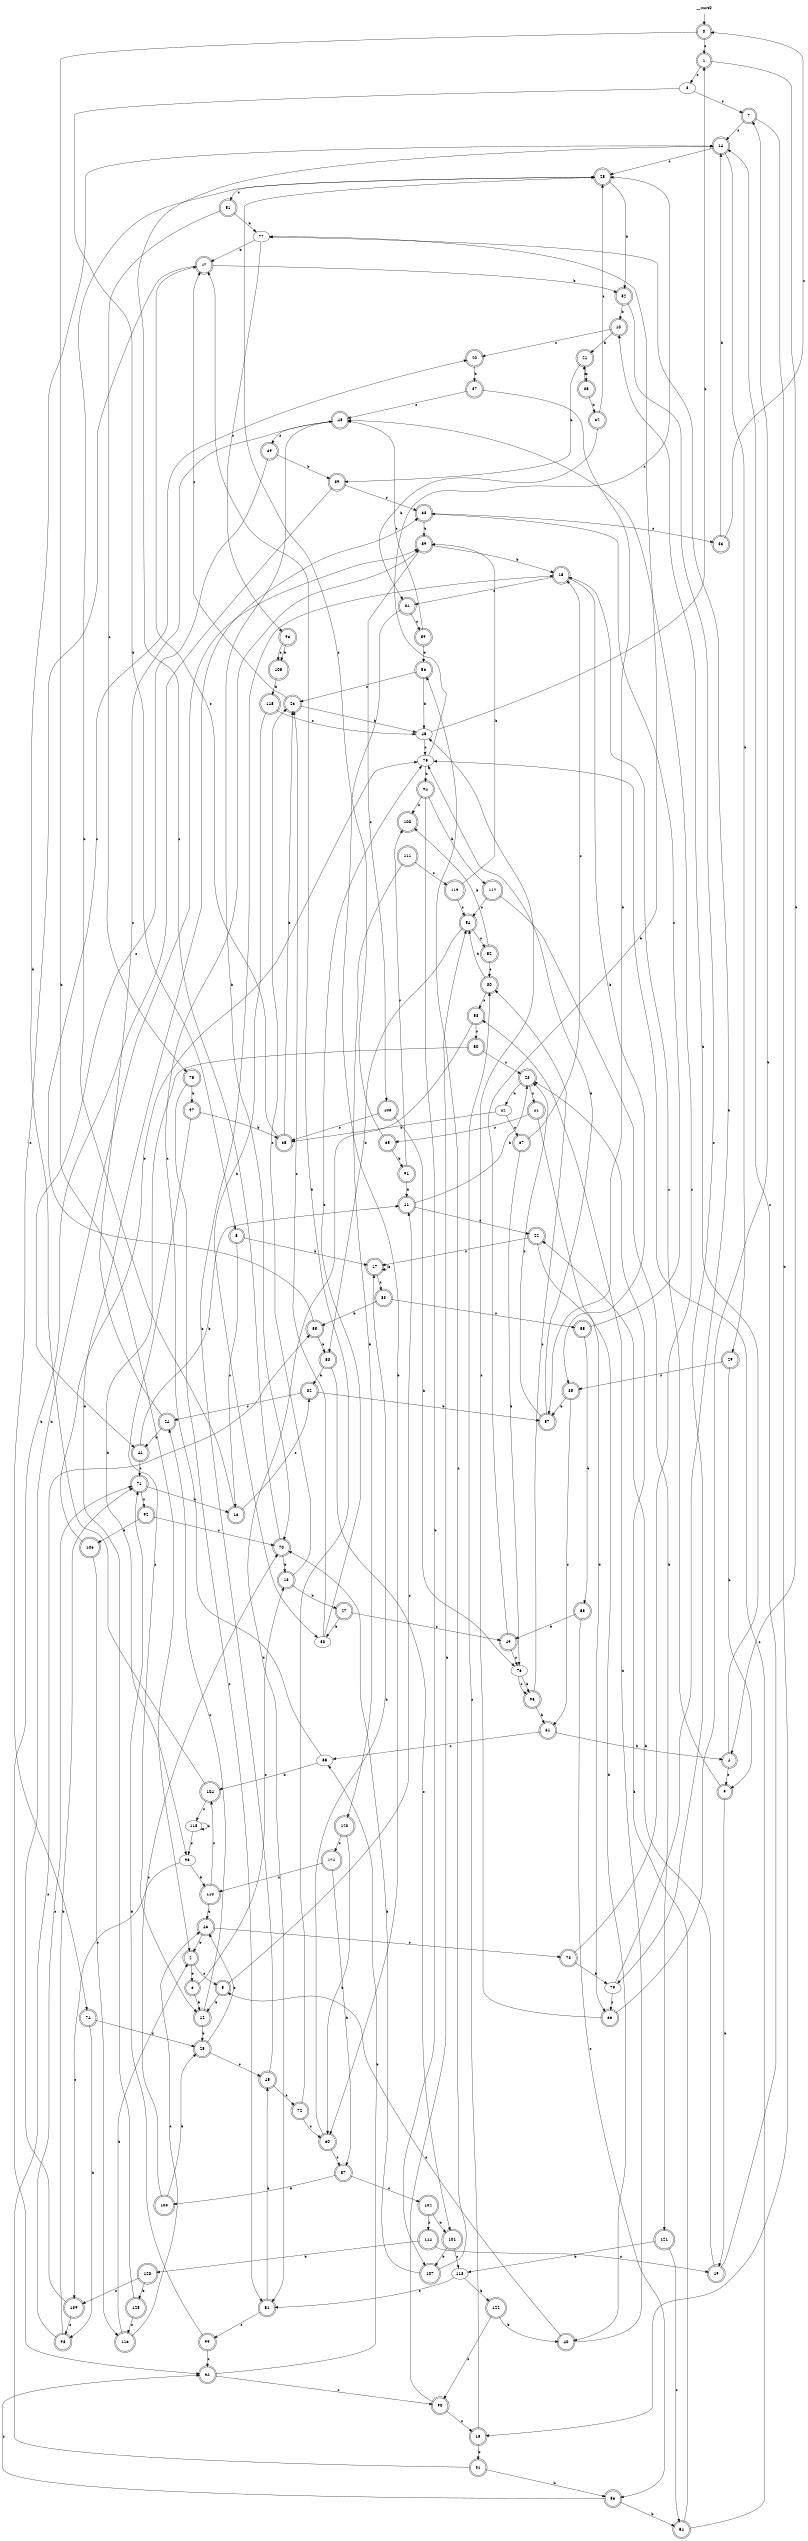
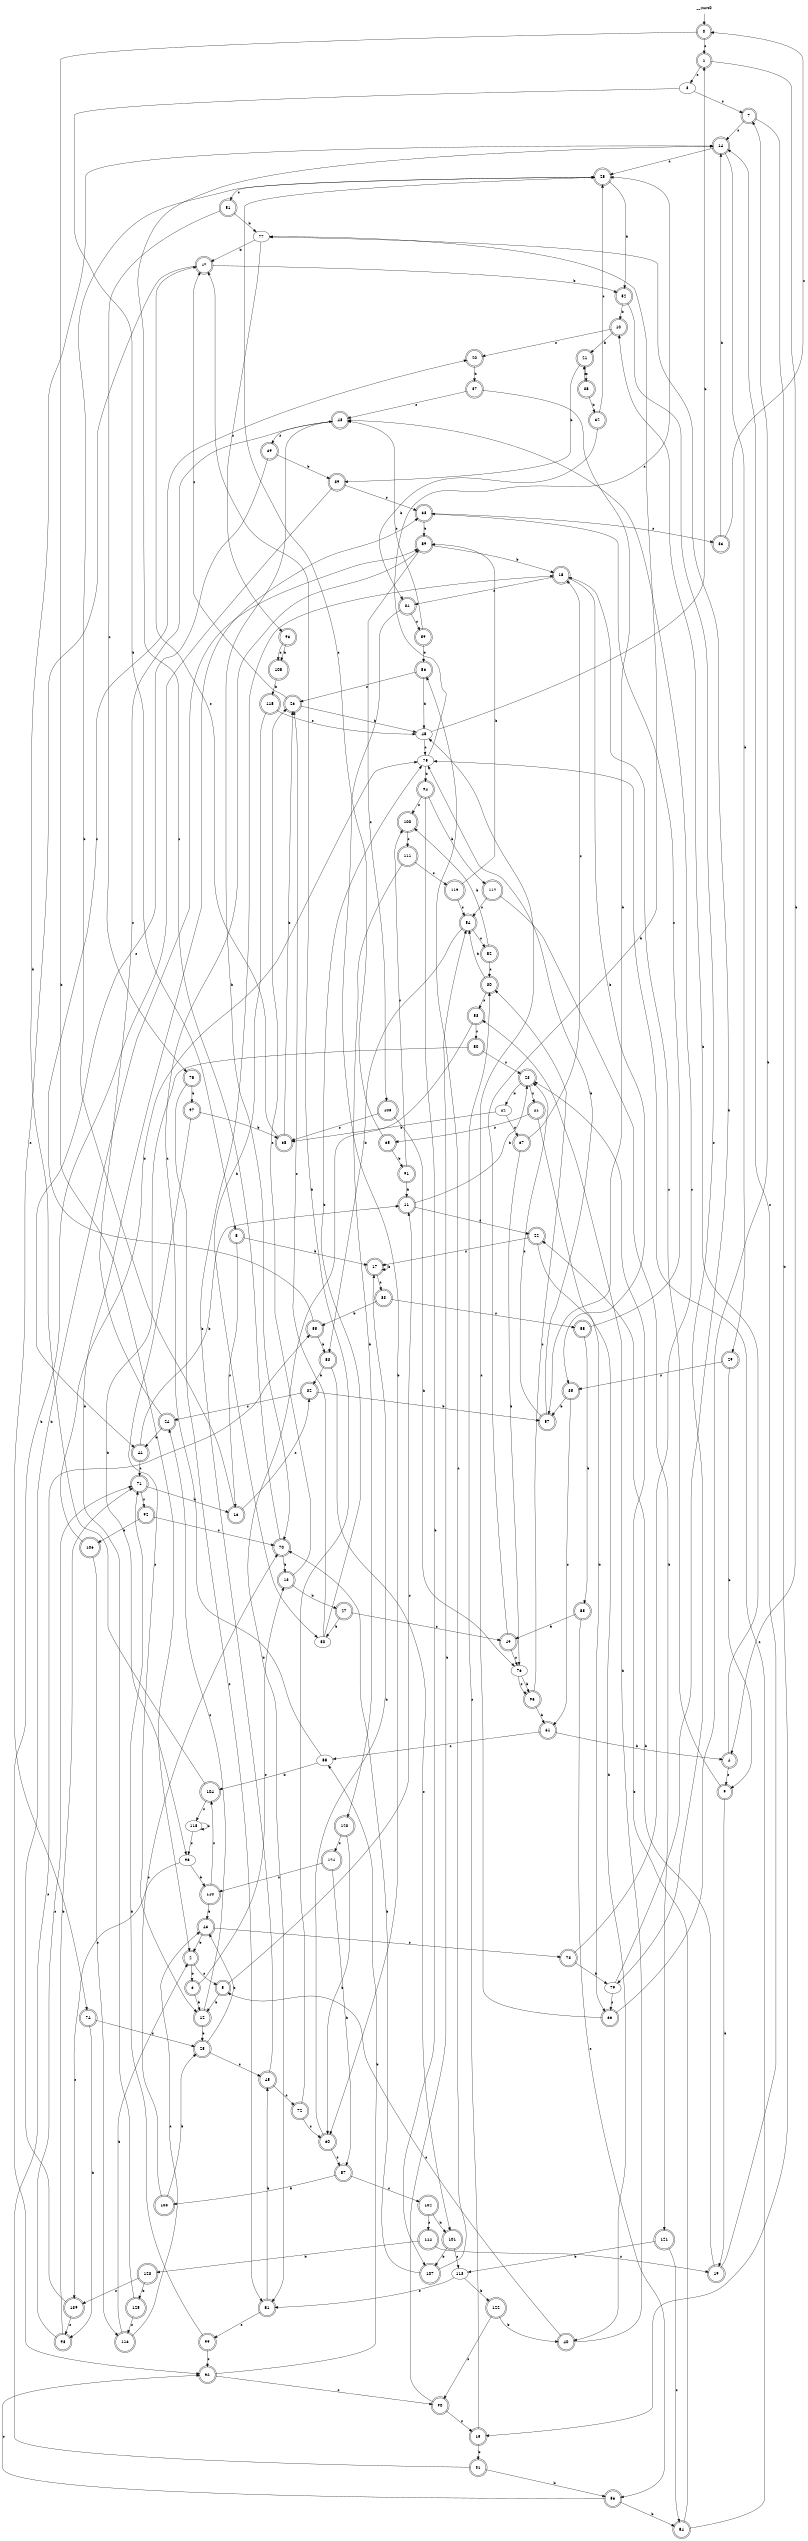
none -> (408, 837)
